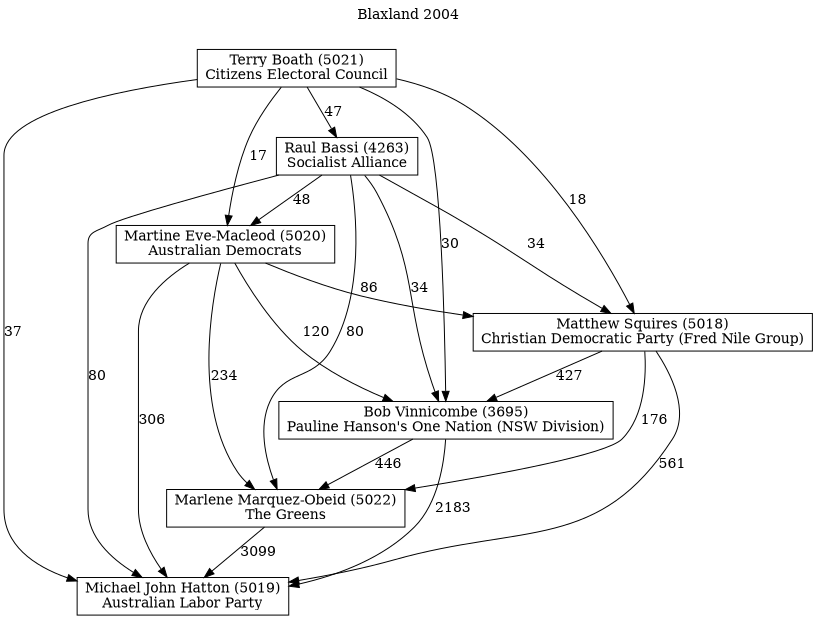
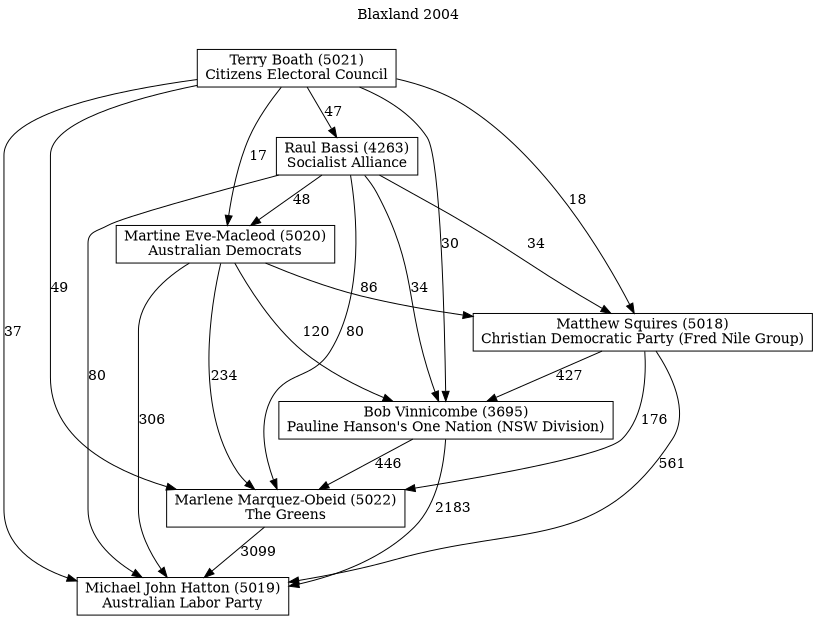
none -> (50, 267)
